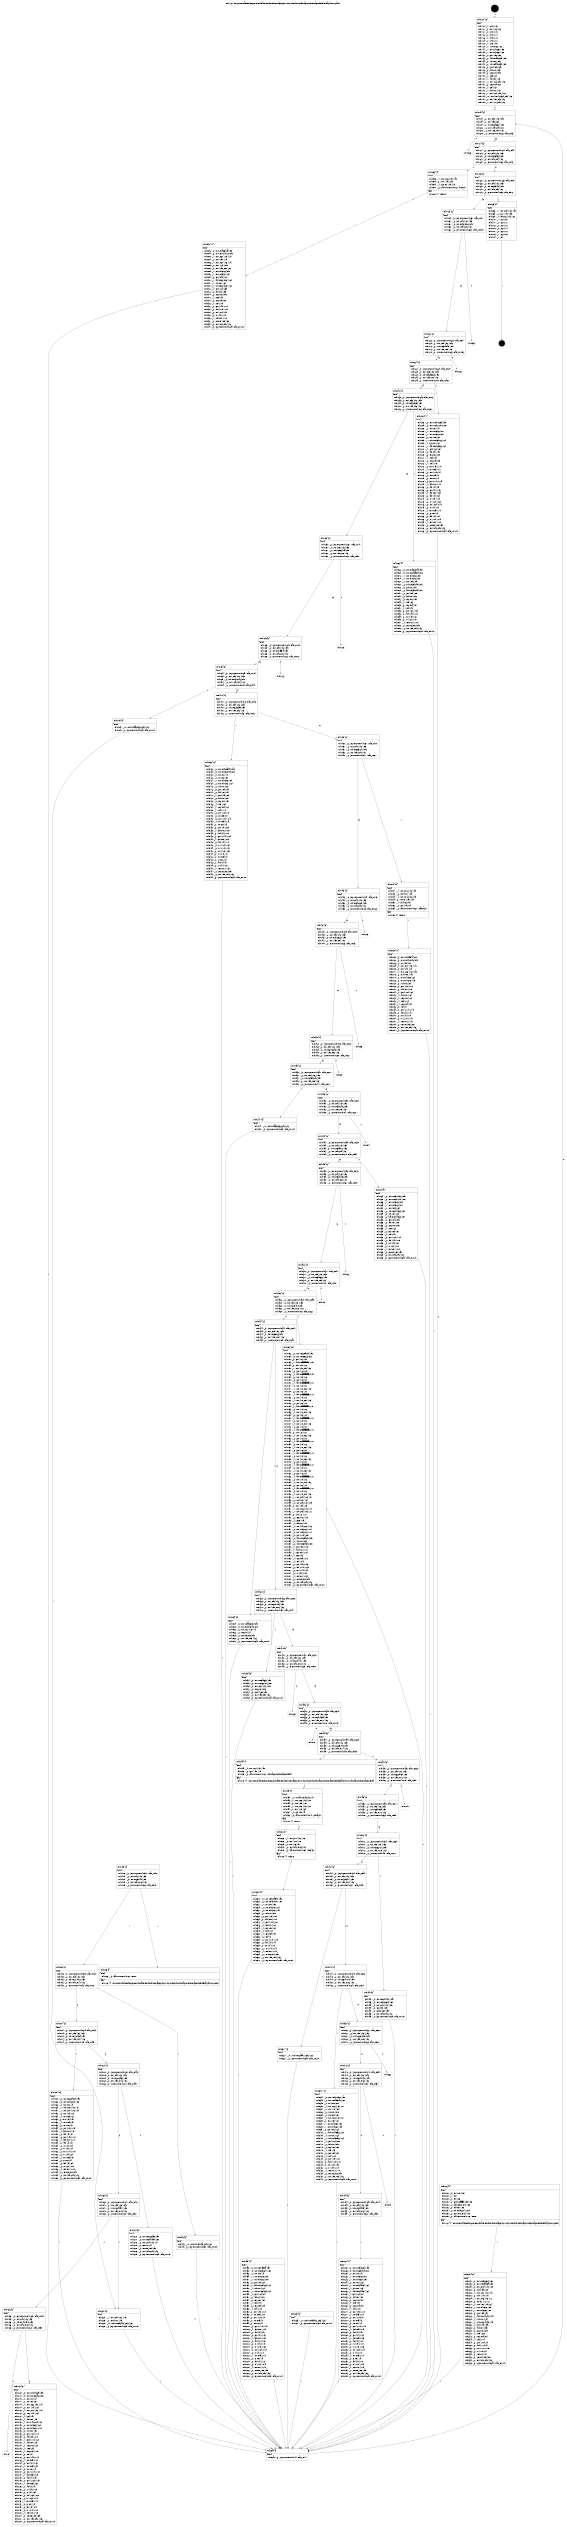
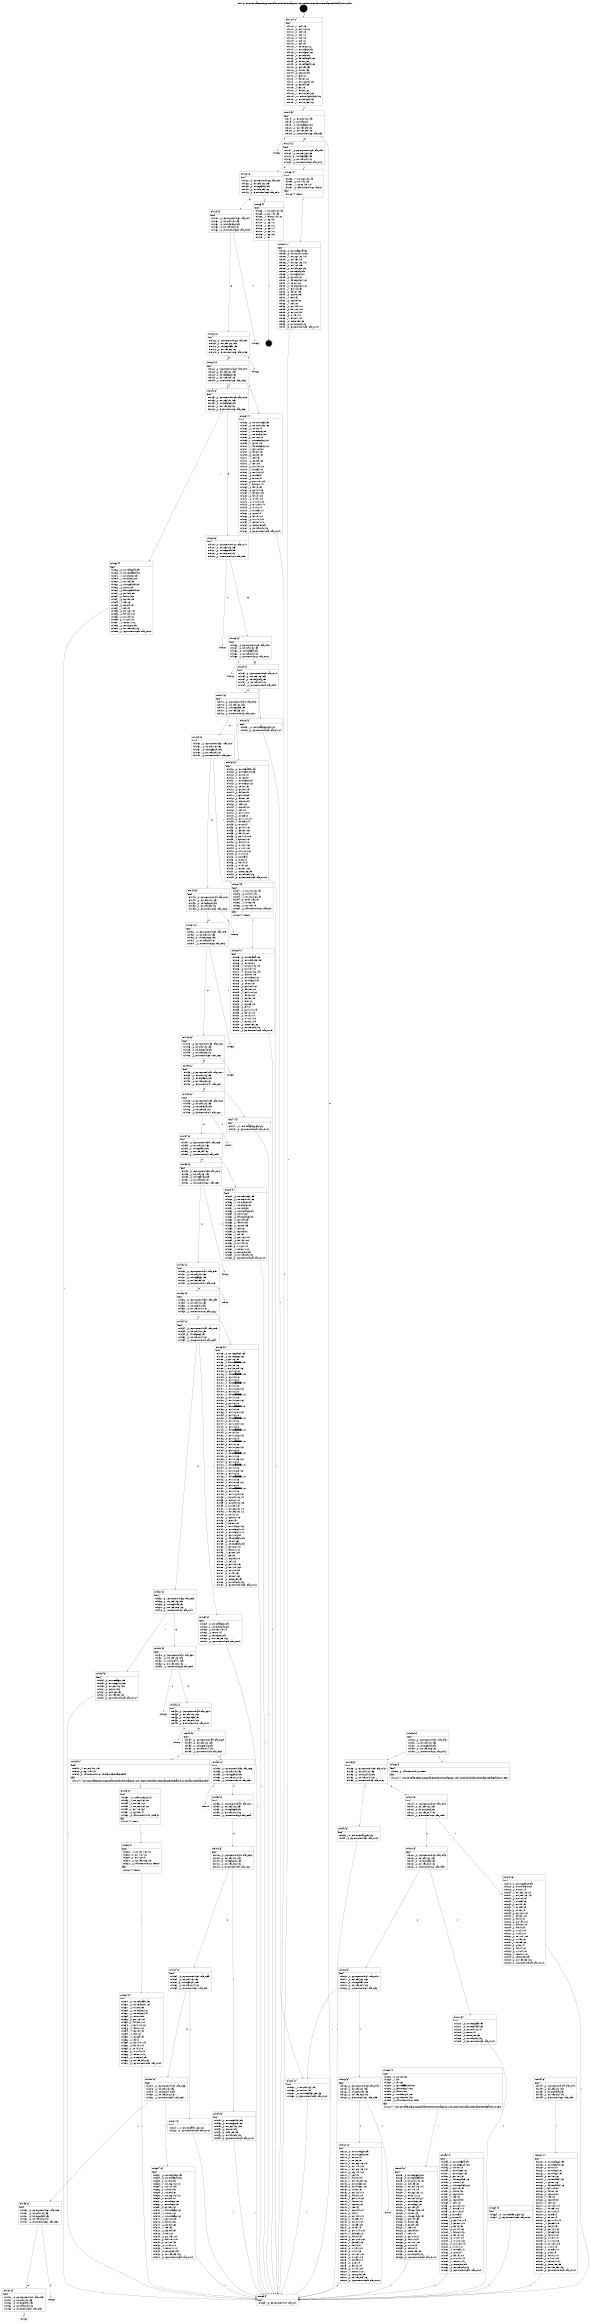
(360, 2140) -> none
none -> (326, 2292)
